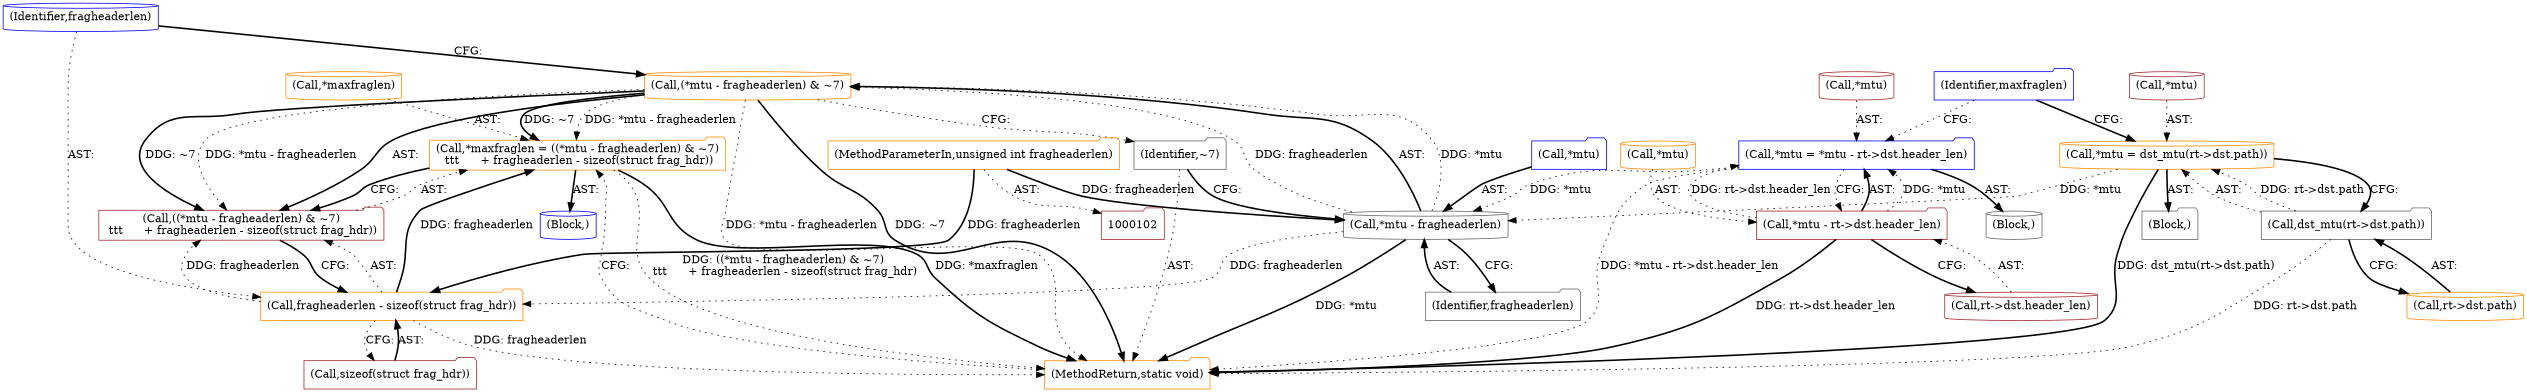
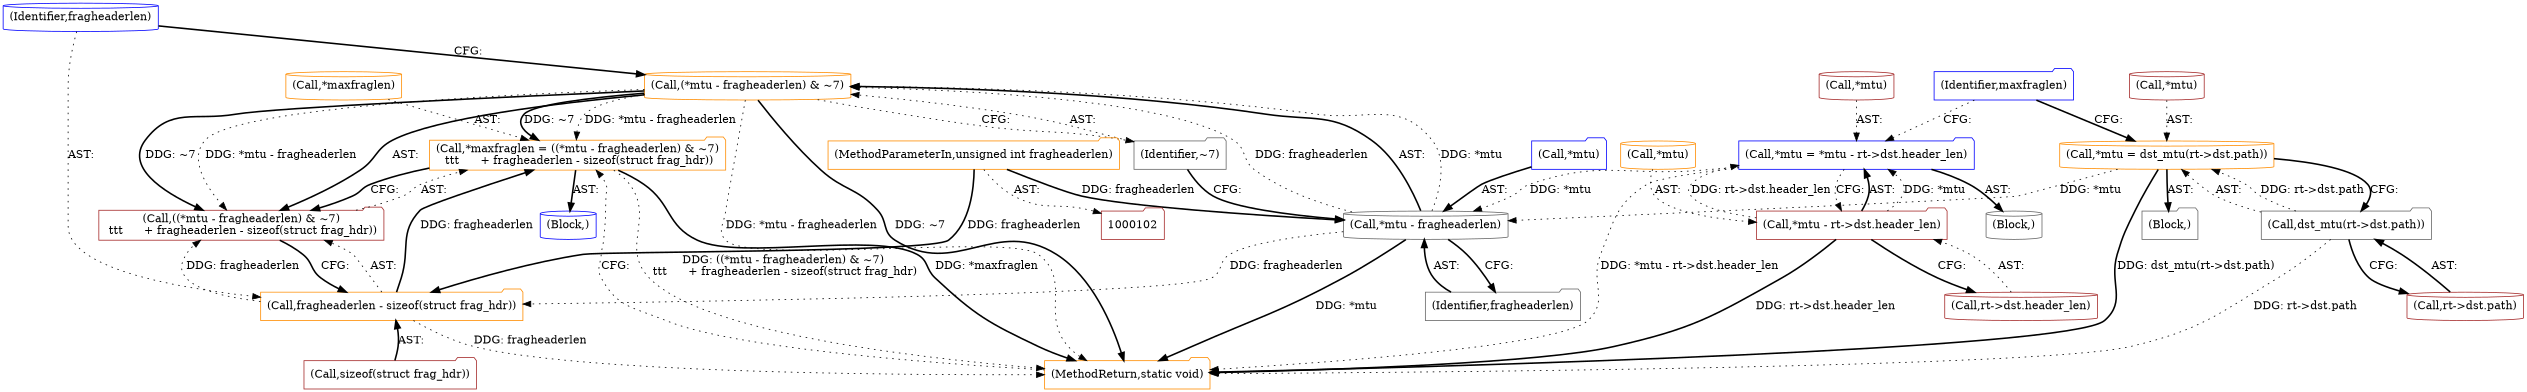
(1166, 263) -> (998, 112)
(2465, 306) -> (2465, 306)
(365, 337) -> none
